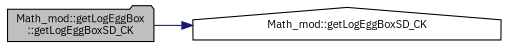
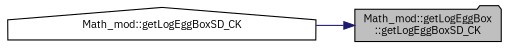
(168, 25) -> (330, 25)
